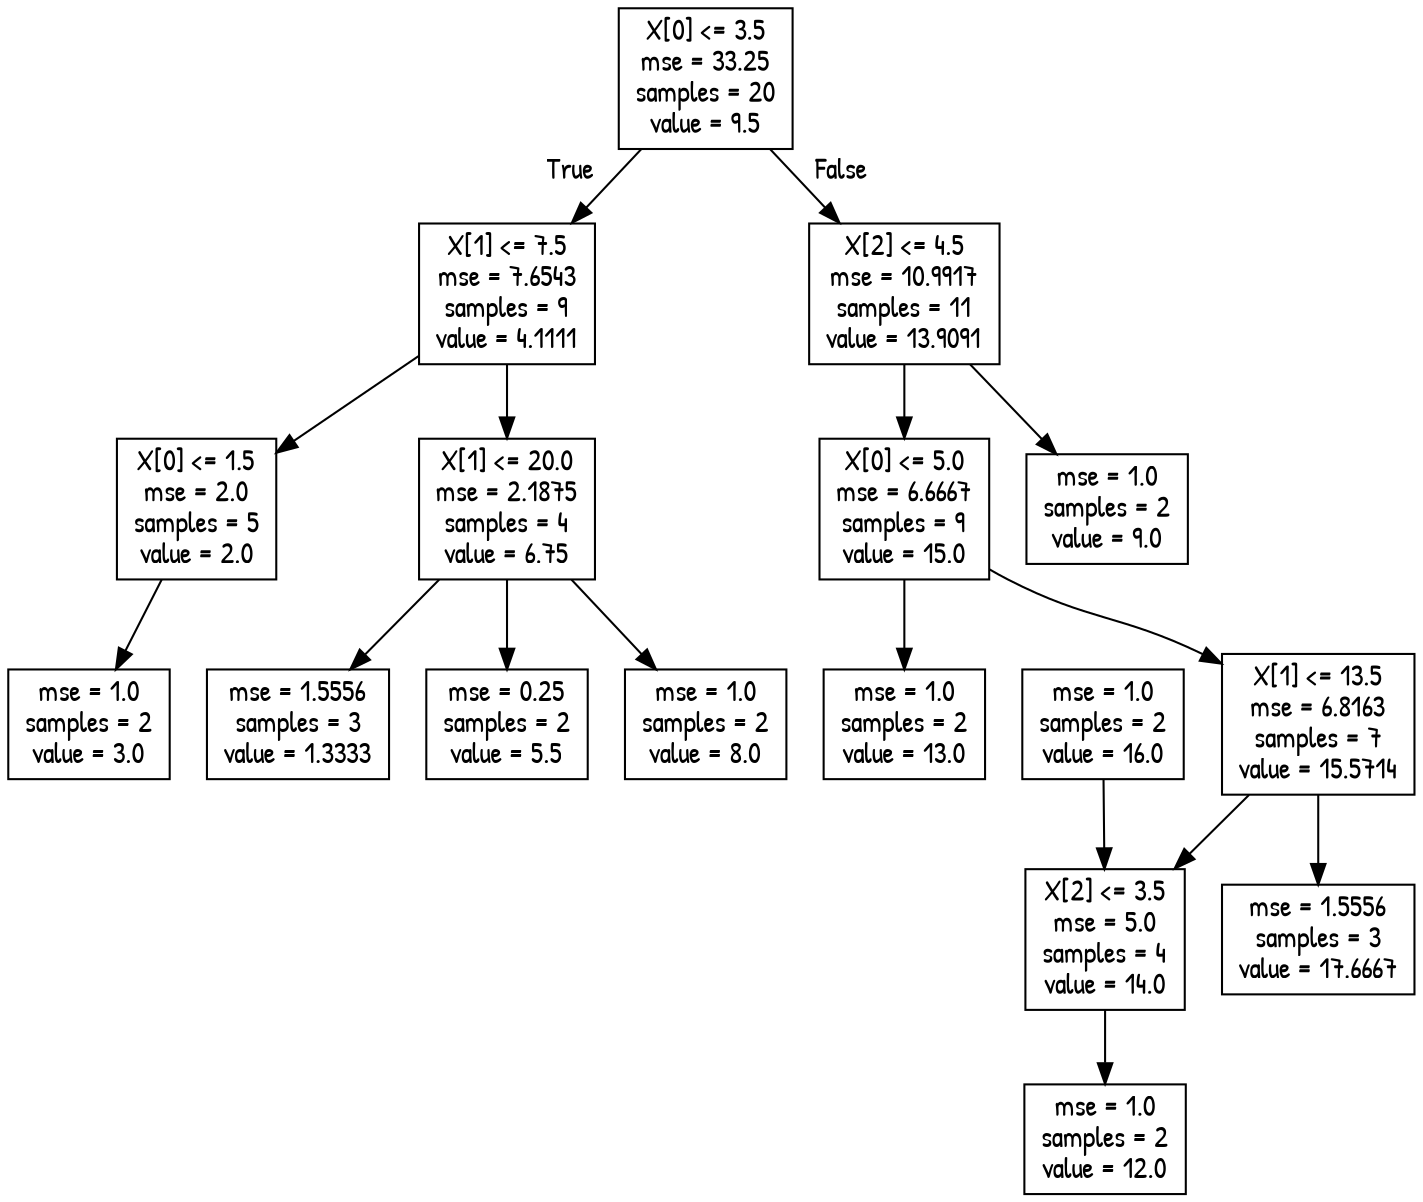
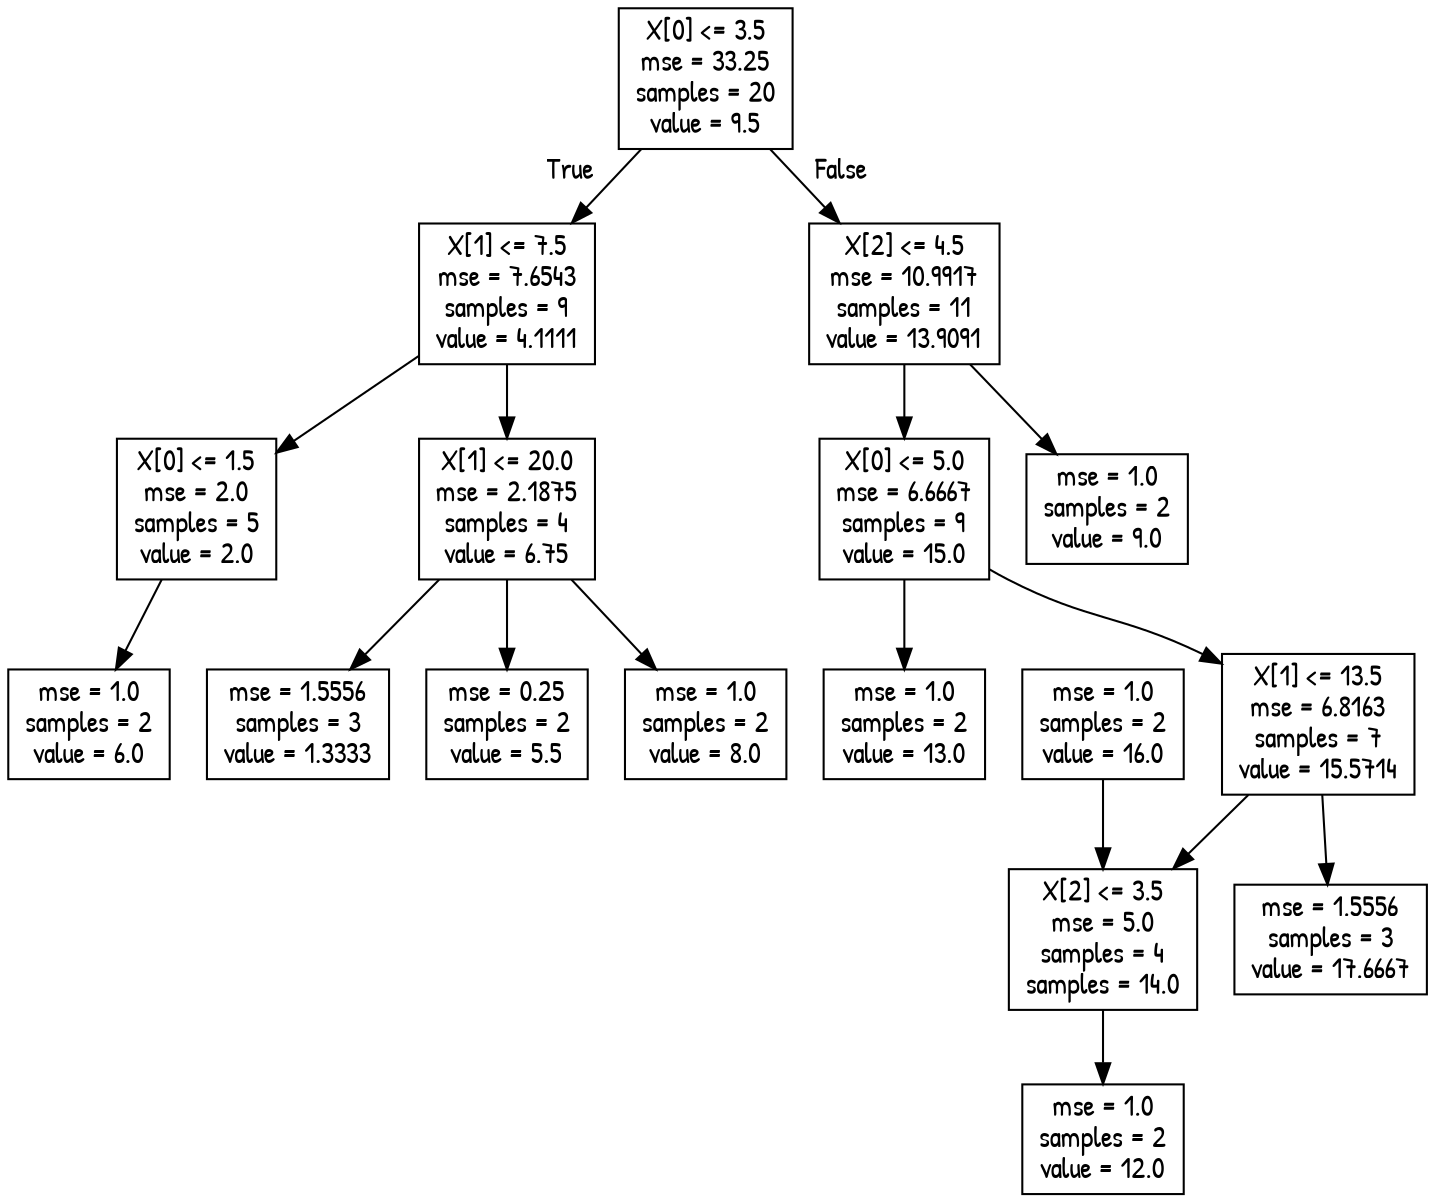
(89, 724) -> (89, 724)
(1105, 940) -> (1103, 940)
